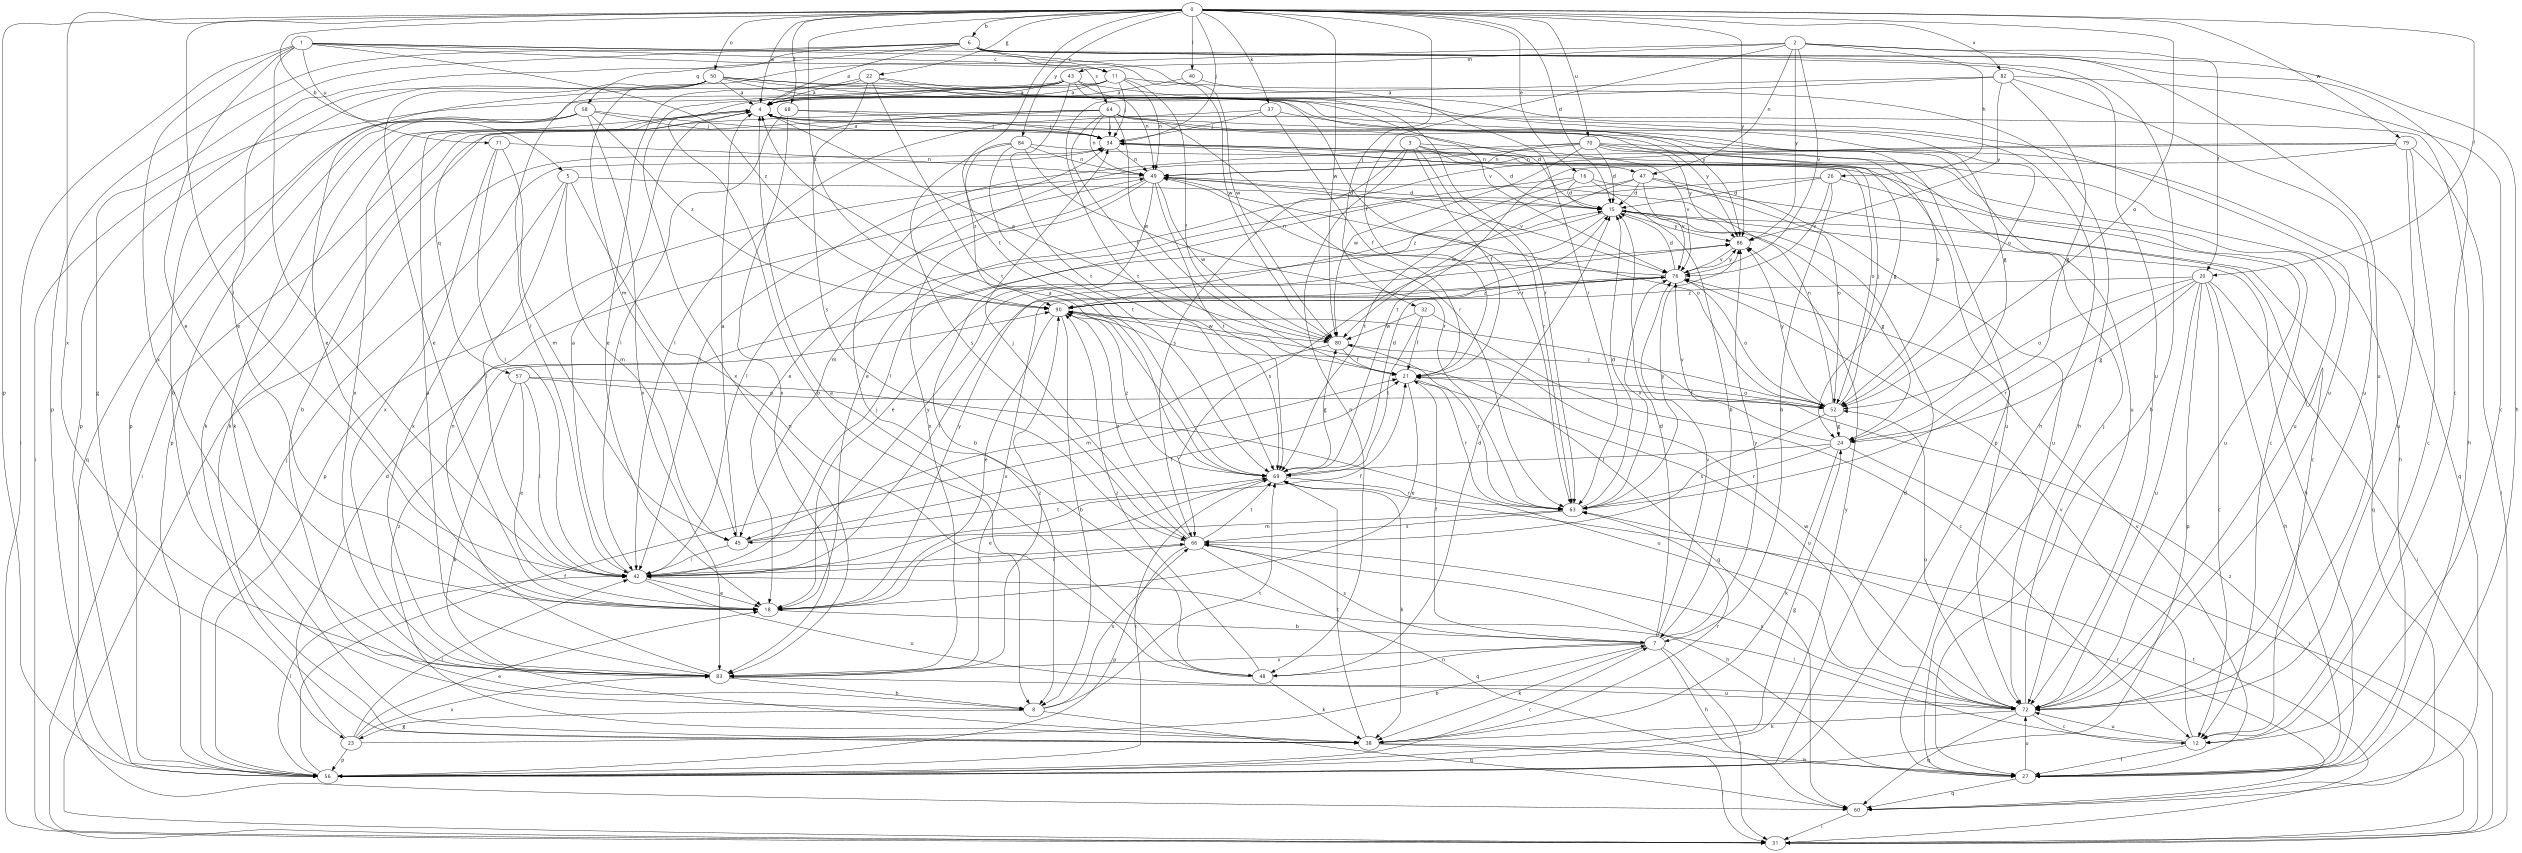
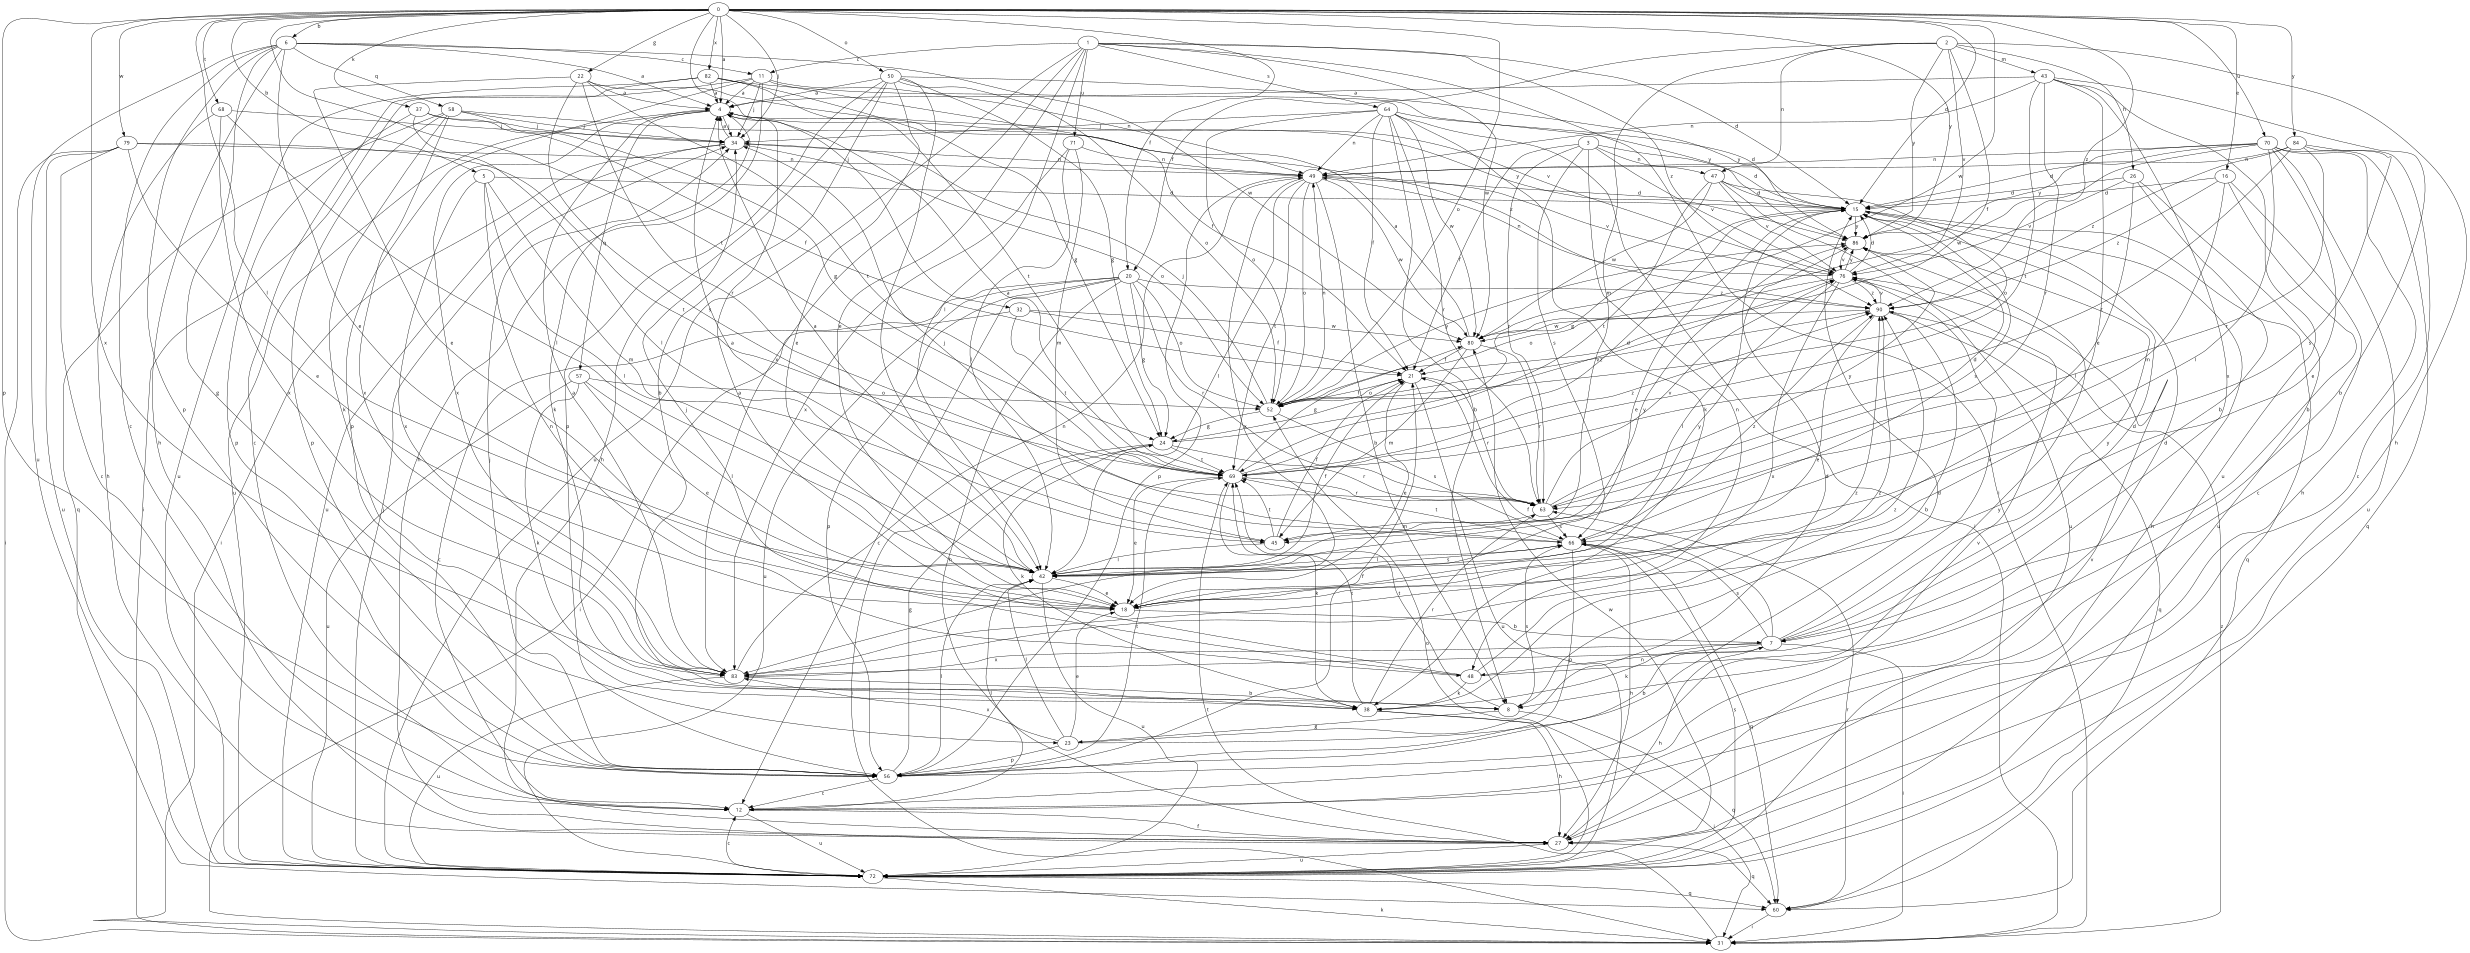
none -> (1489, 58)
(1192, 76) -> none
(1699, 728) -> (1295, 910)
(1100, 766) -> (815, 793)
